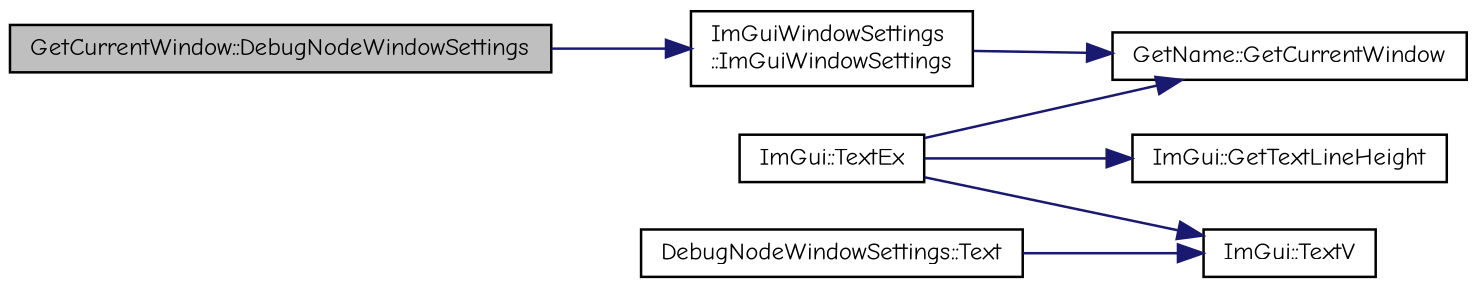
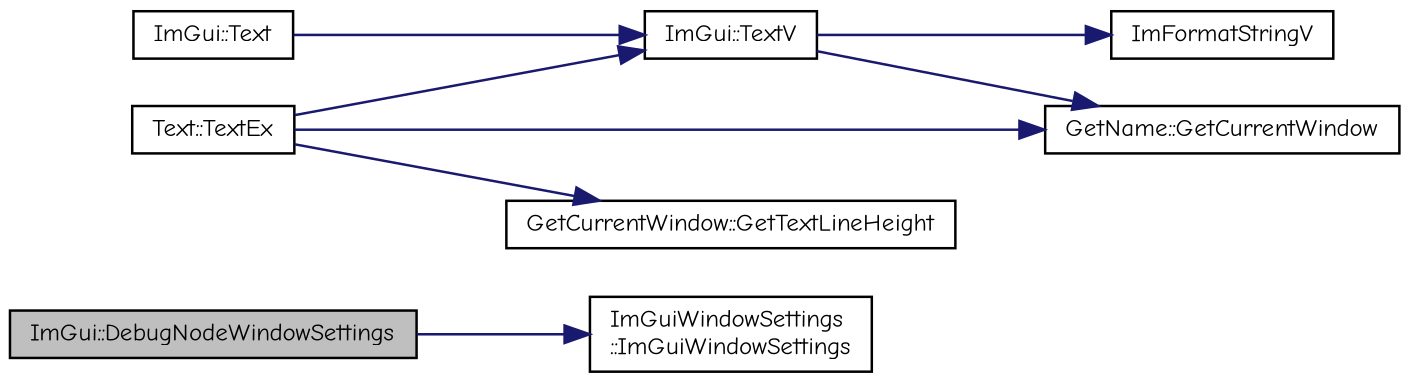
none -> (1222, 35)
(281, 49) -> (213, 334)
(1030, 52) -> (945, 76)
(832, 158) -> (213, 130)
(1290, 158) -> (731, 224)
(832, 253) -> (213, 35)
